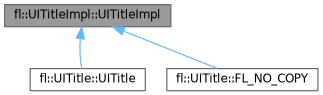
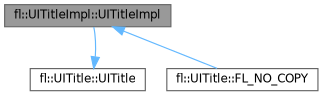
(80, 54) -> (95, 42)
